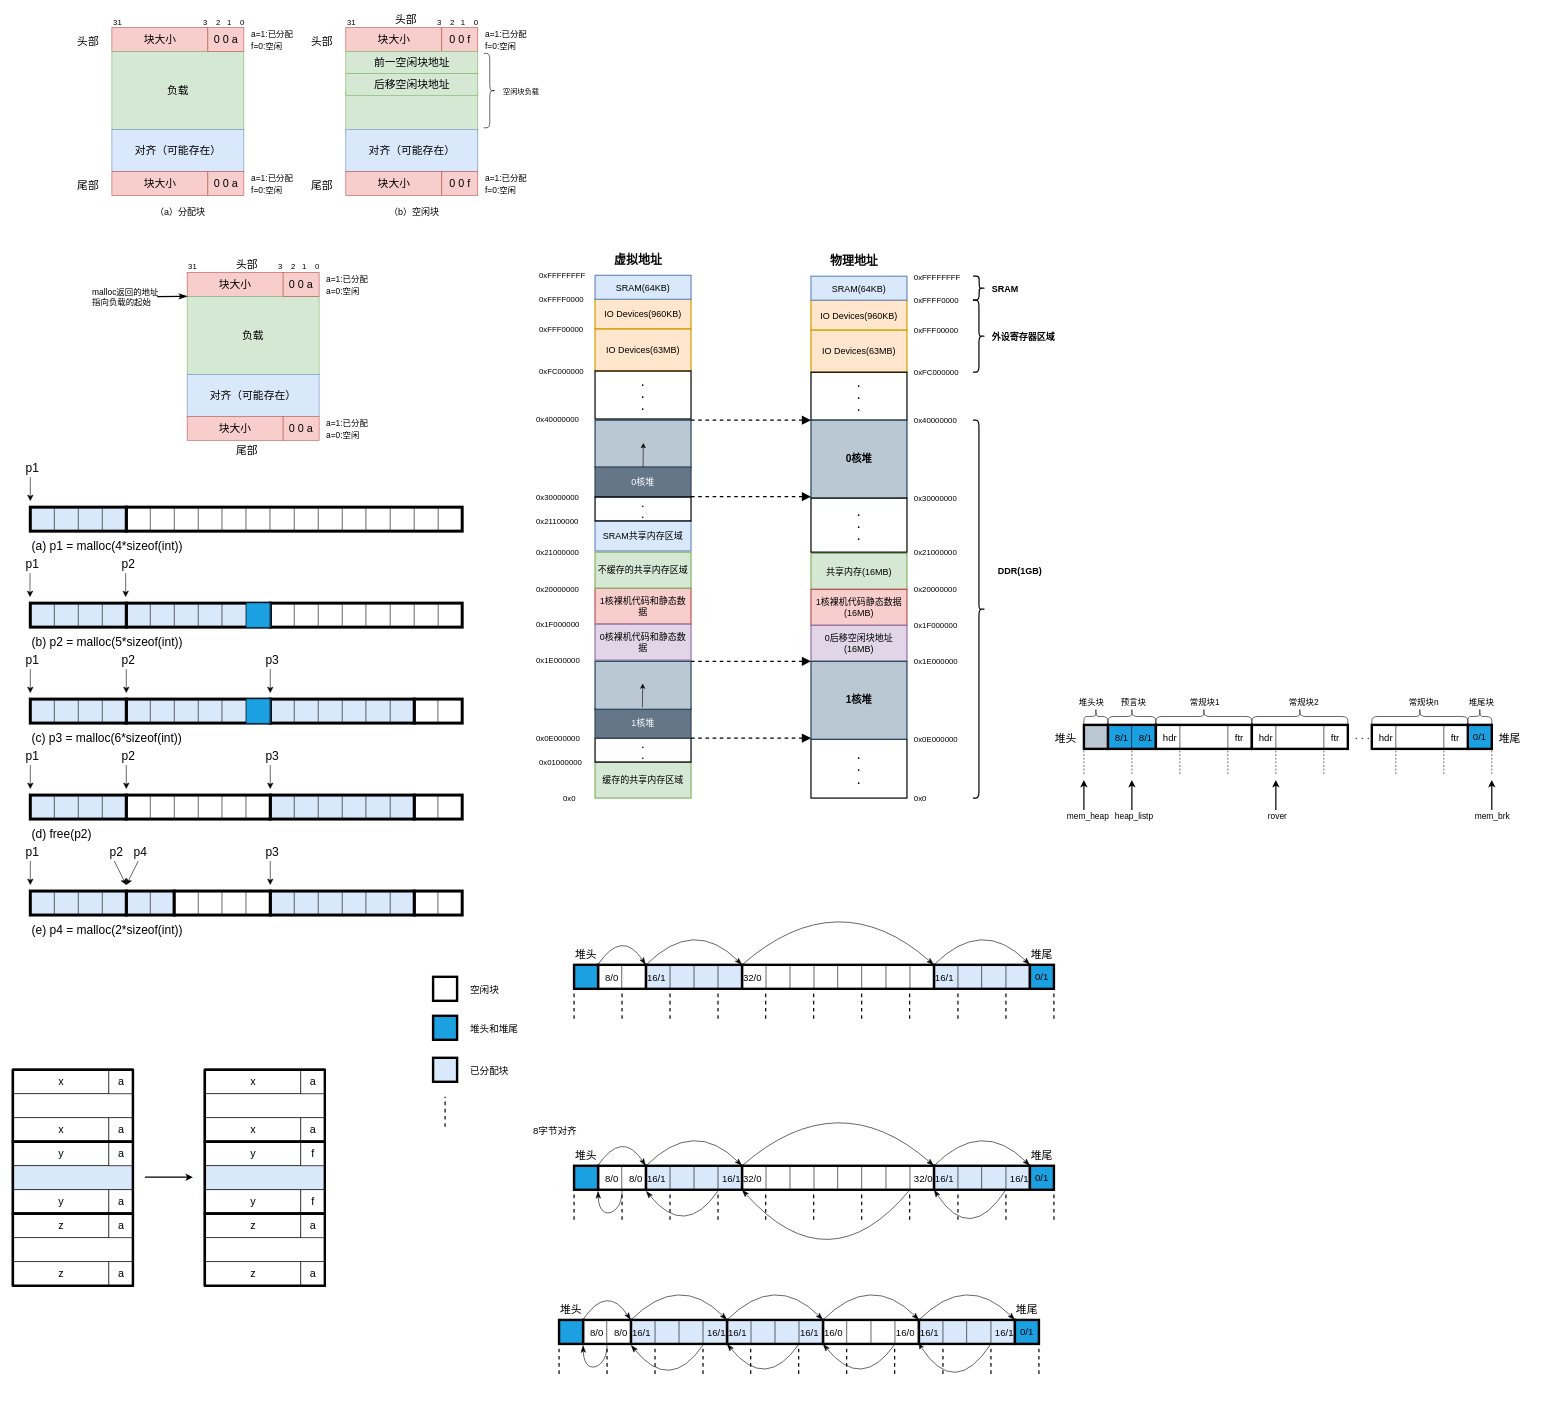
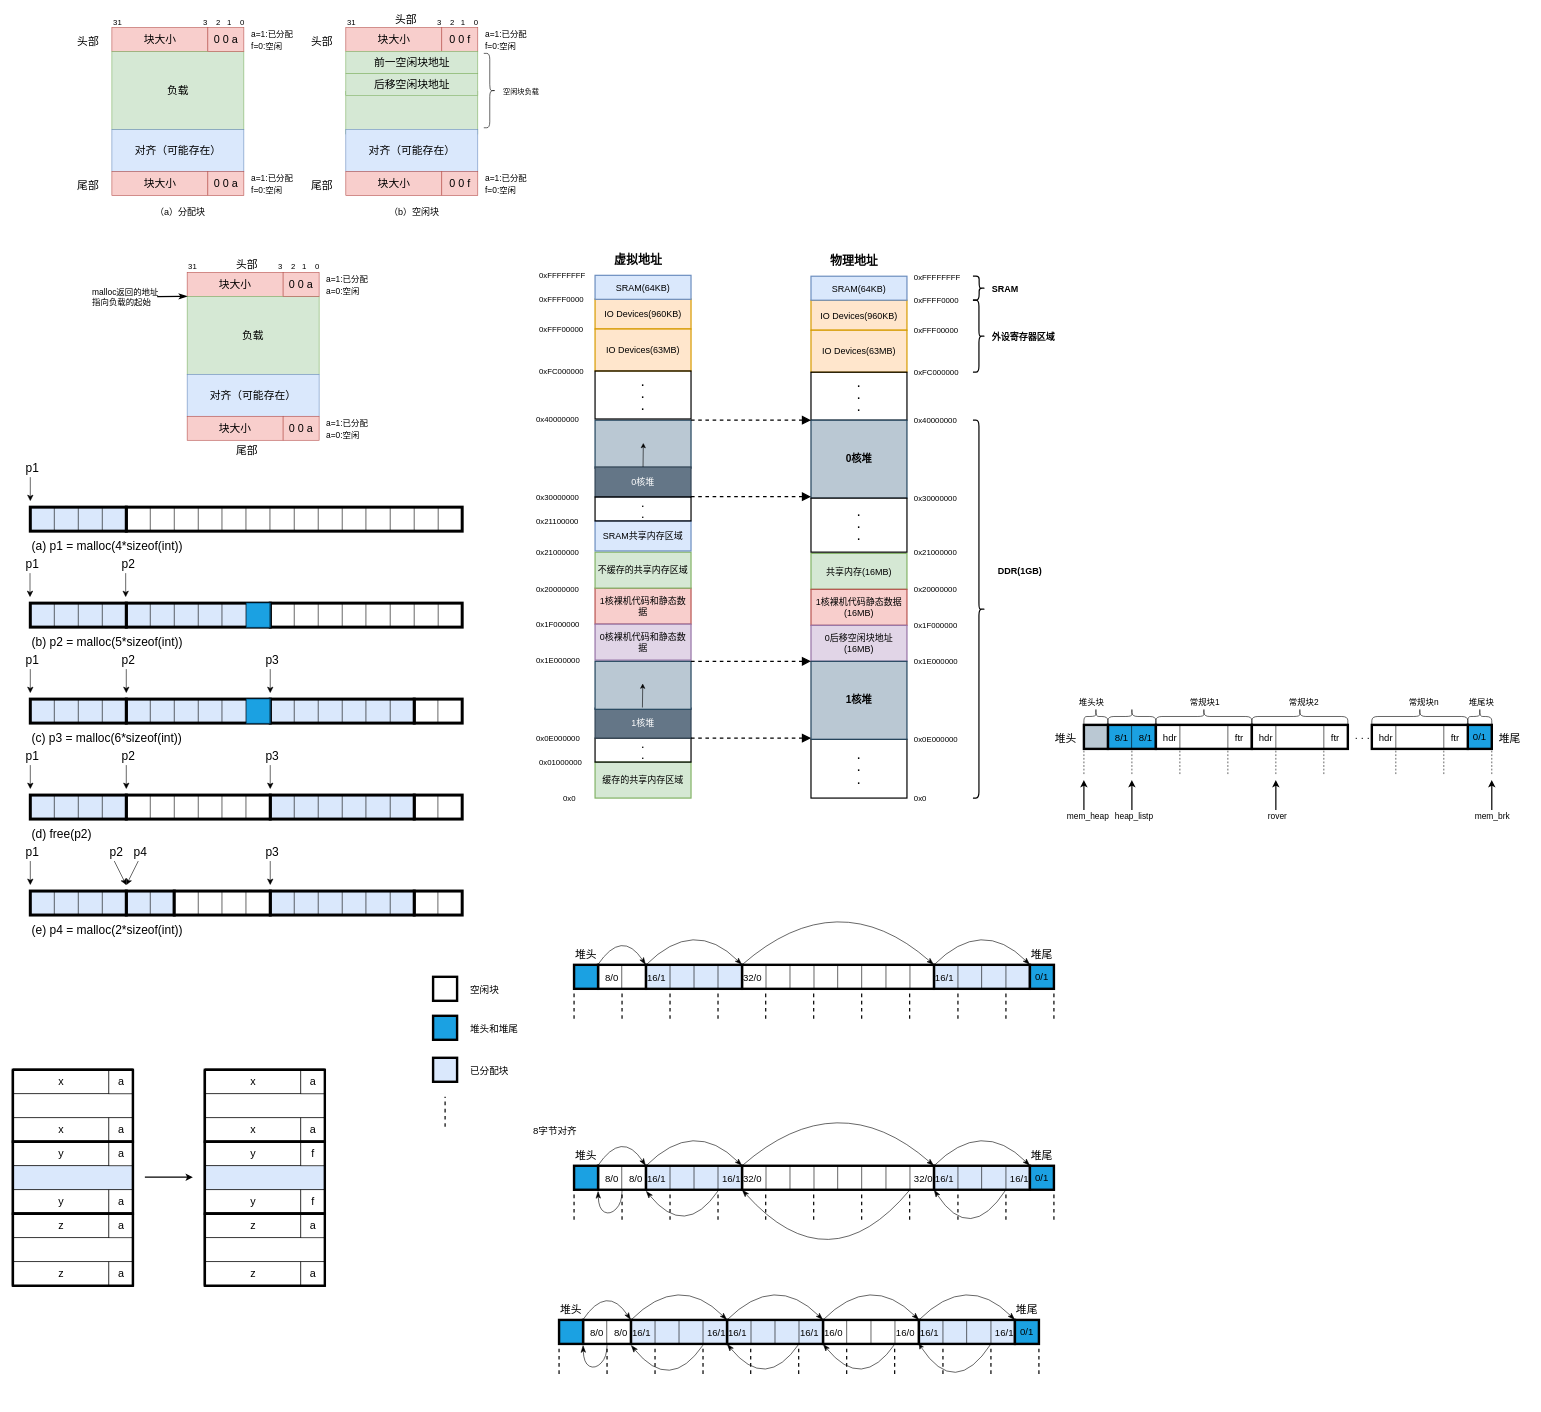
(1138, 702) -> none
